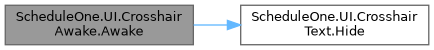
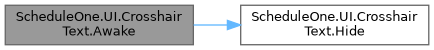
(99, 25) -> (99, 25)
